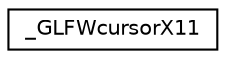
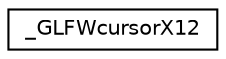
(113, 30) -> (113, 30)
